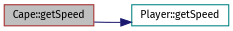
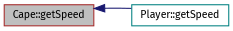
(107, 22) -> (118, 8)
